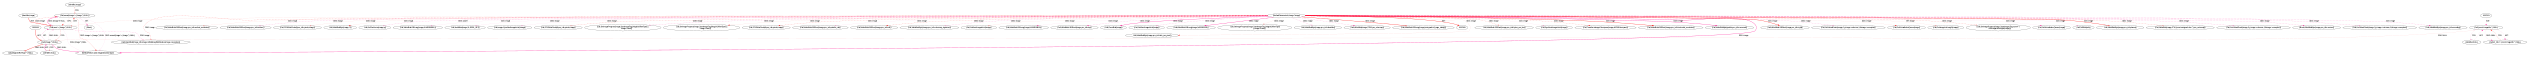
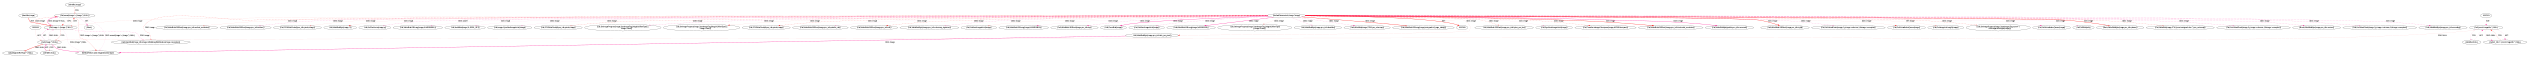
(61, 28) -> (61, 28)
(2120, 28) -> (2120, 28)
(36, 36) -> (36, 36)
(1167, 46) -> (623, 44)
